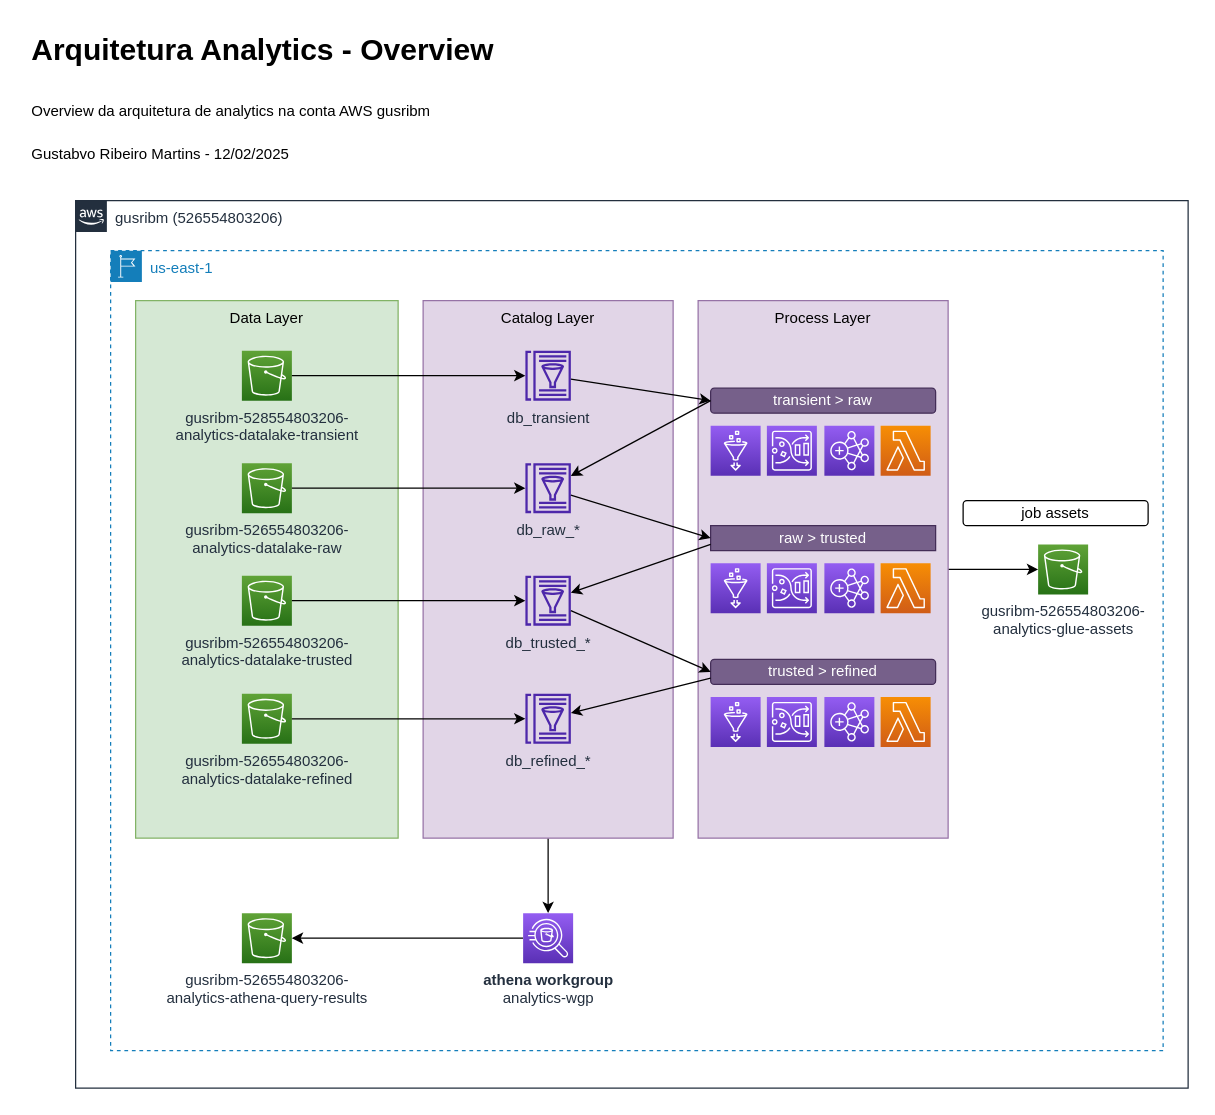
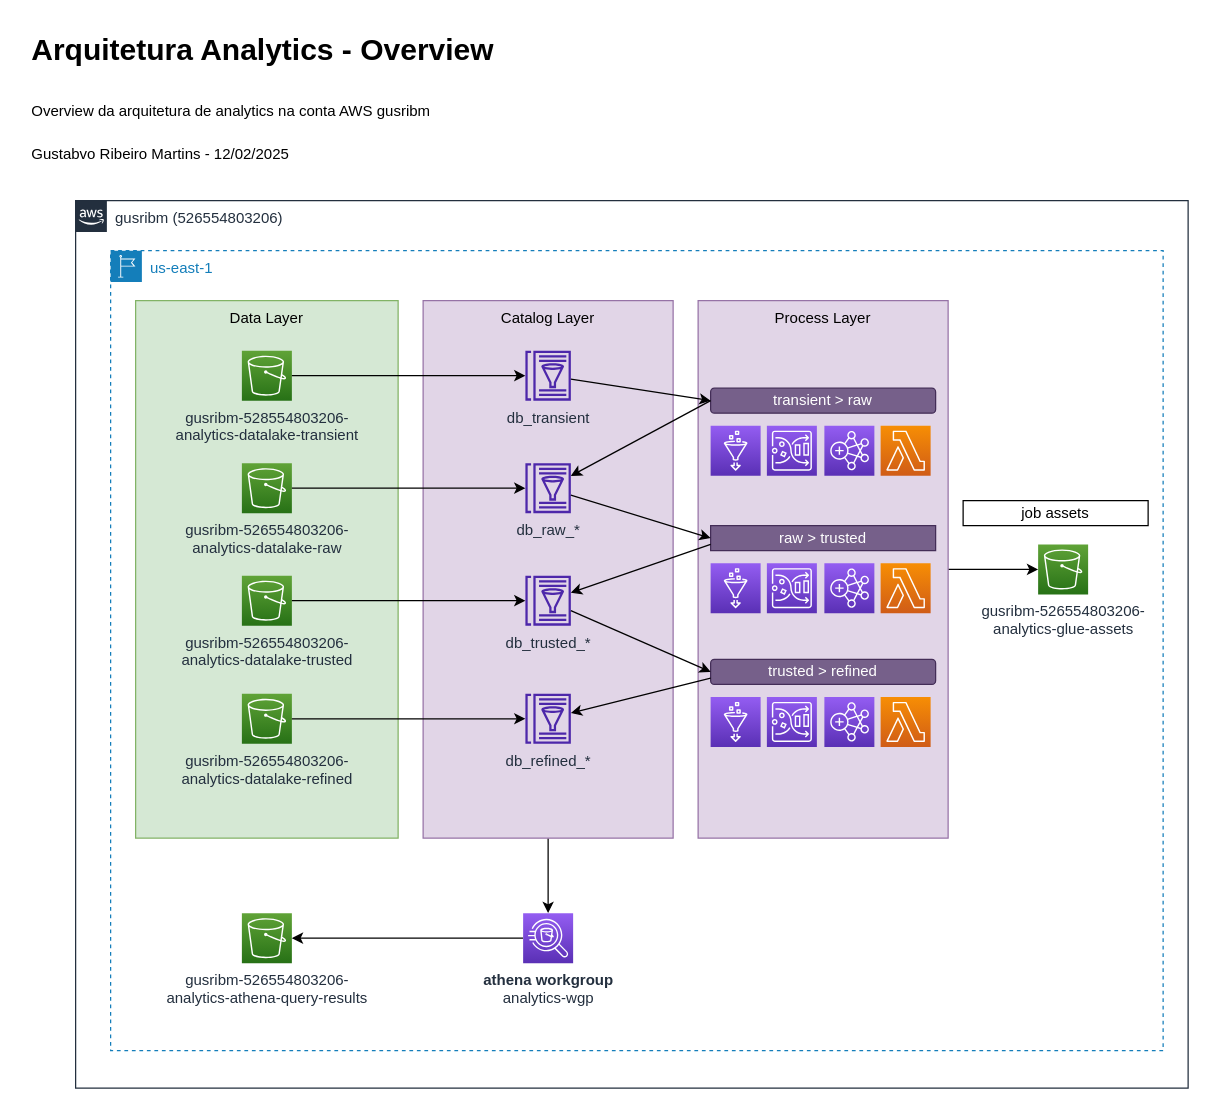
(1056, 513) -> (1056, 513)
